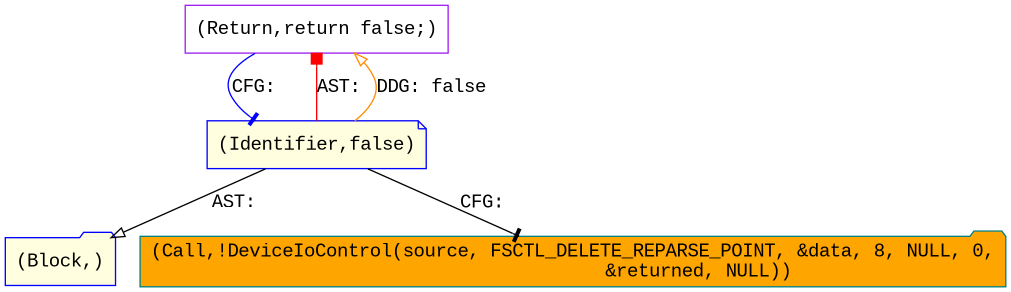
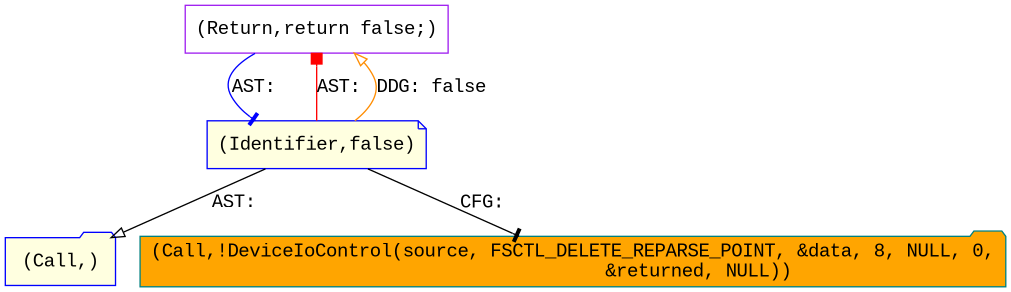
(260, 87) -> (260, 87)
(60, 262) -> (60, 262)
